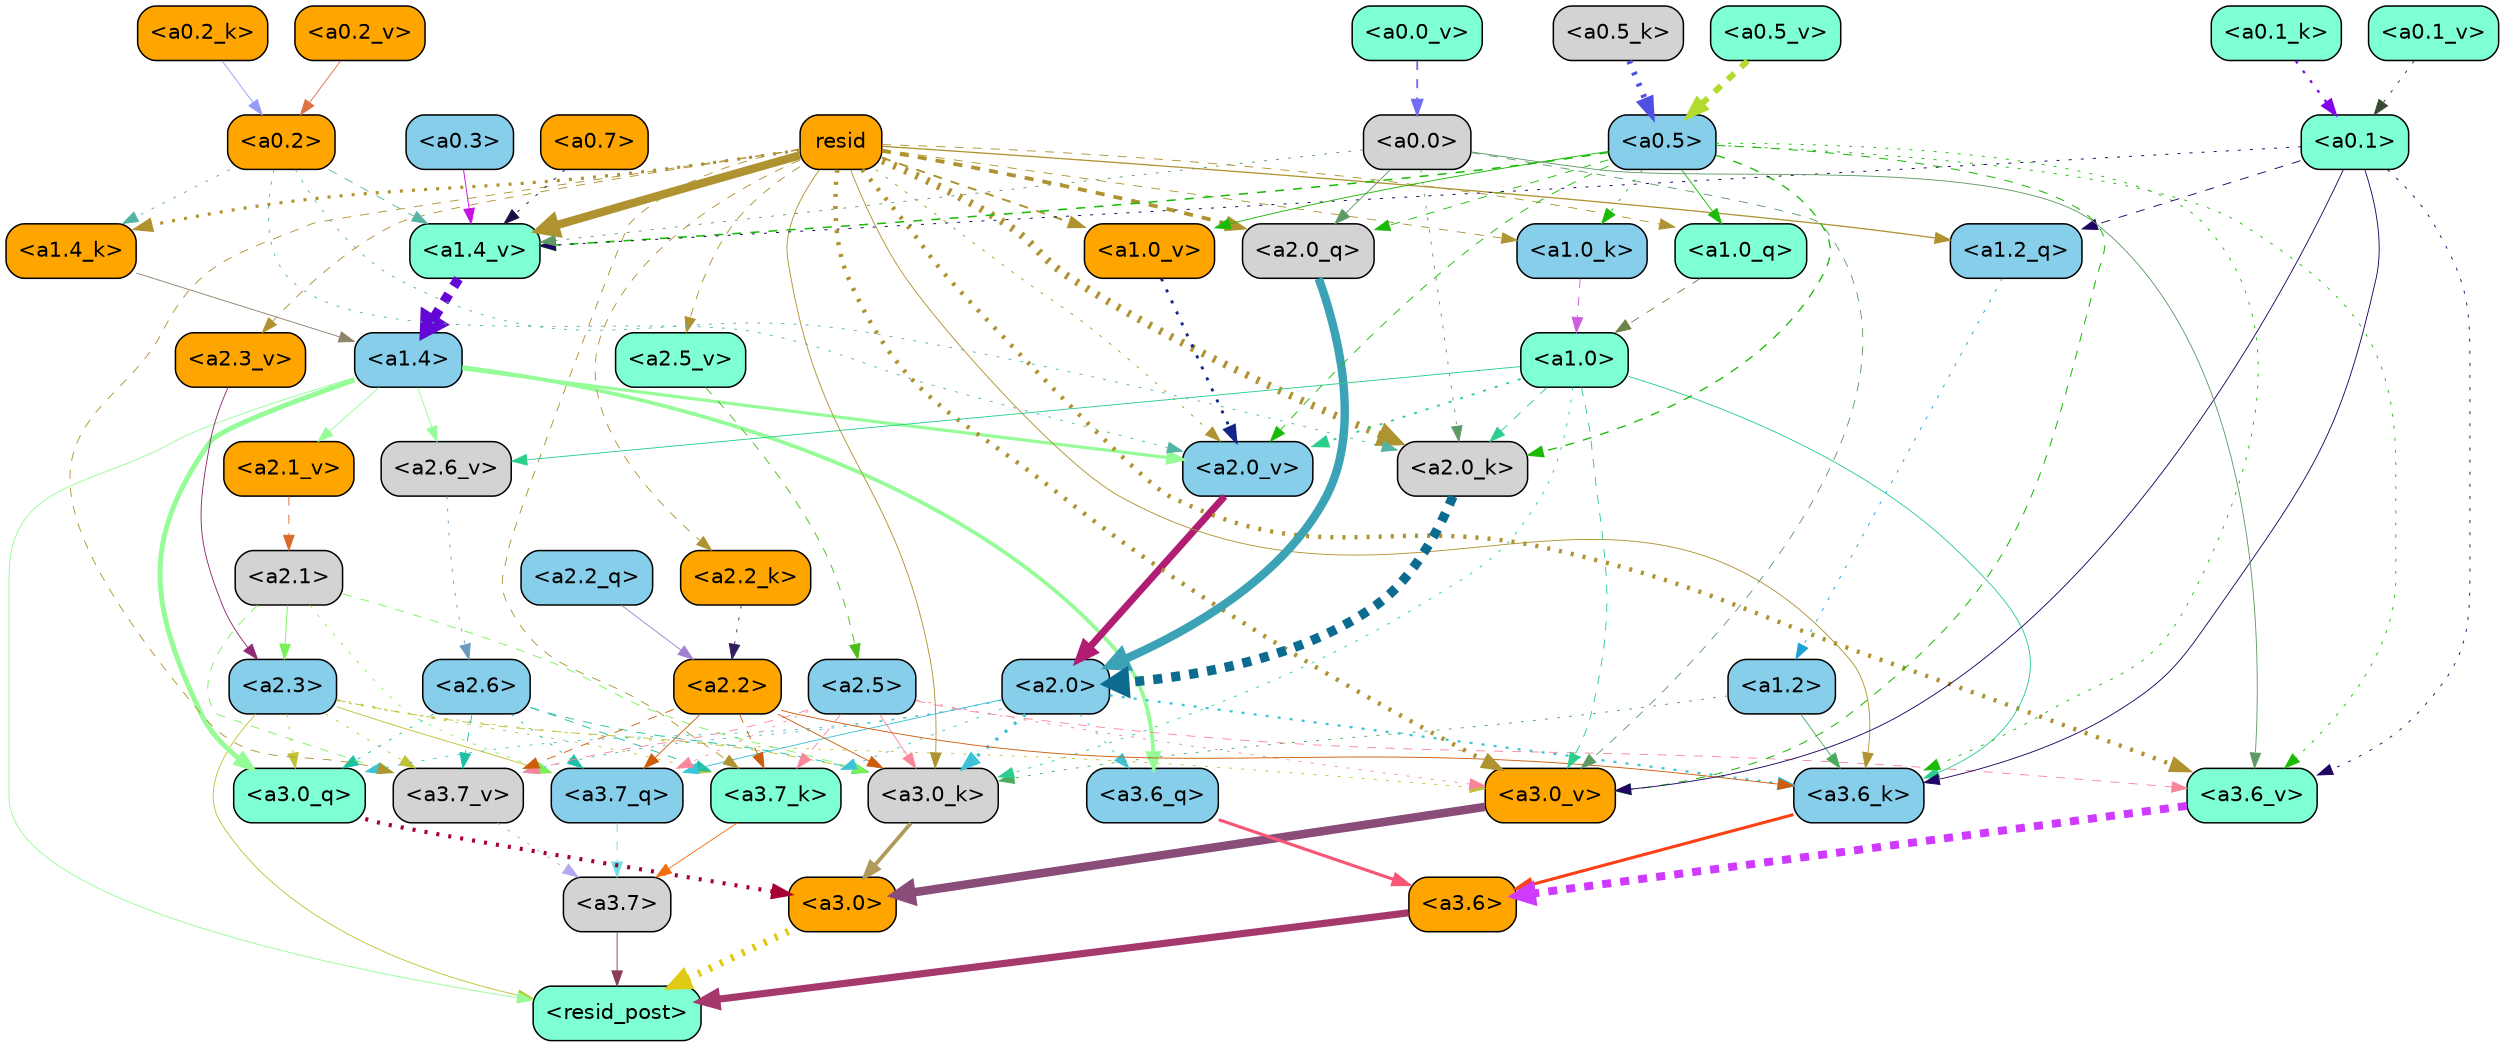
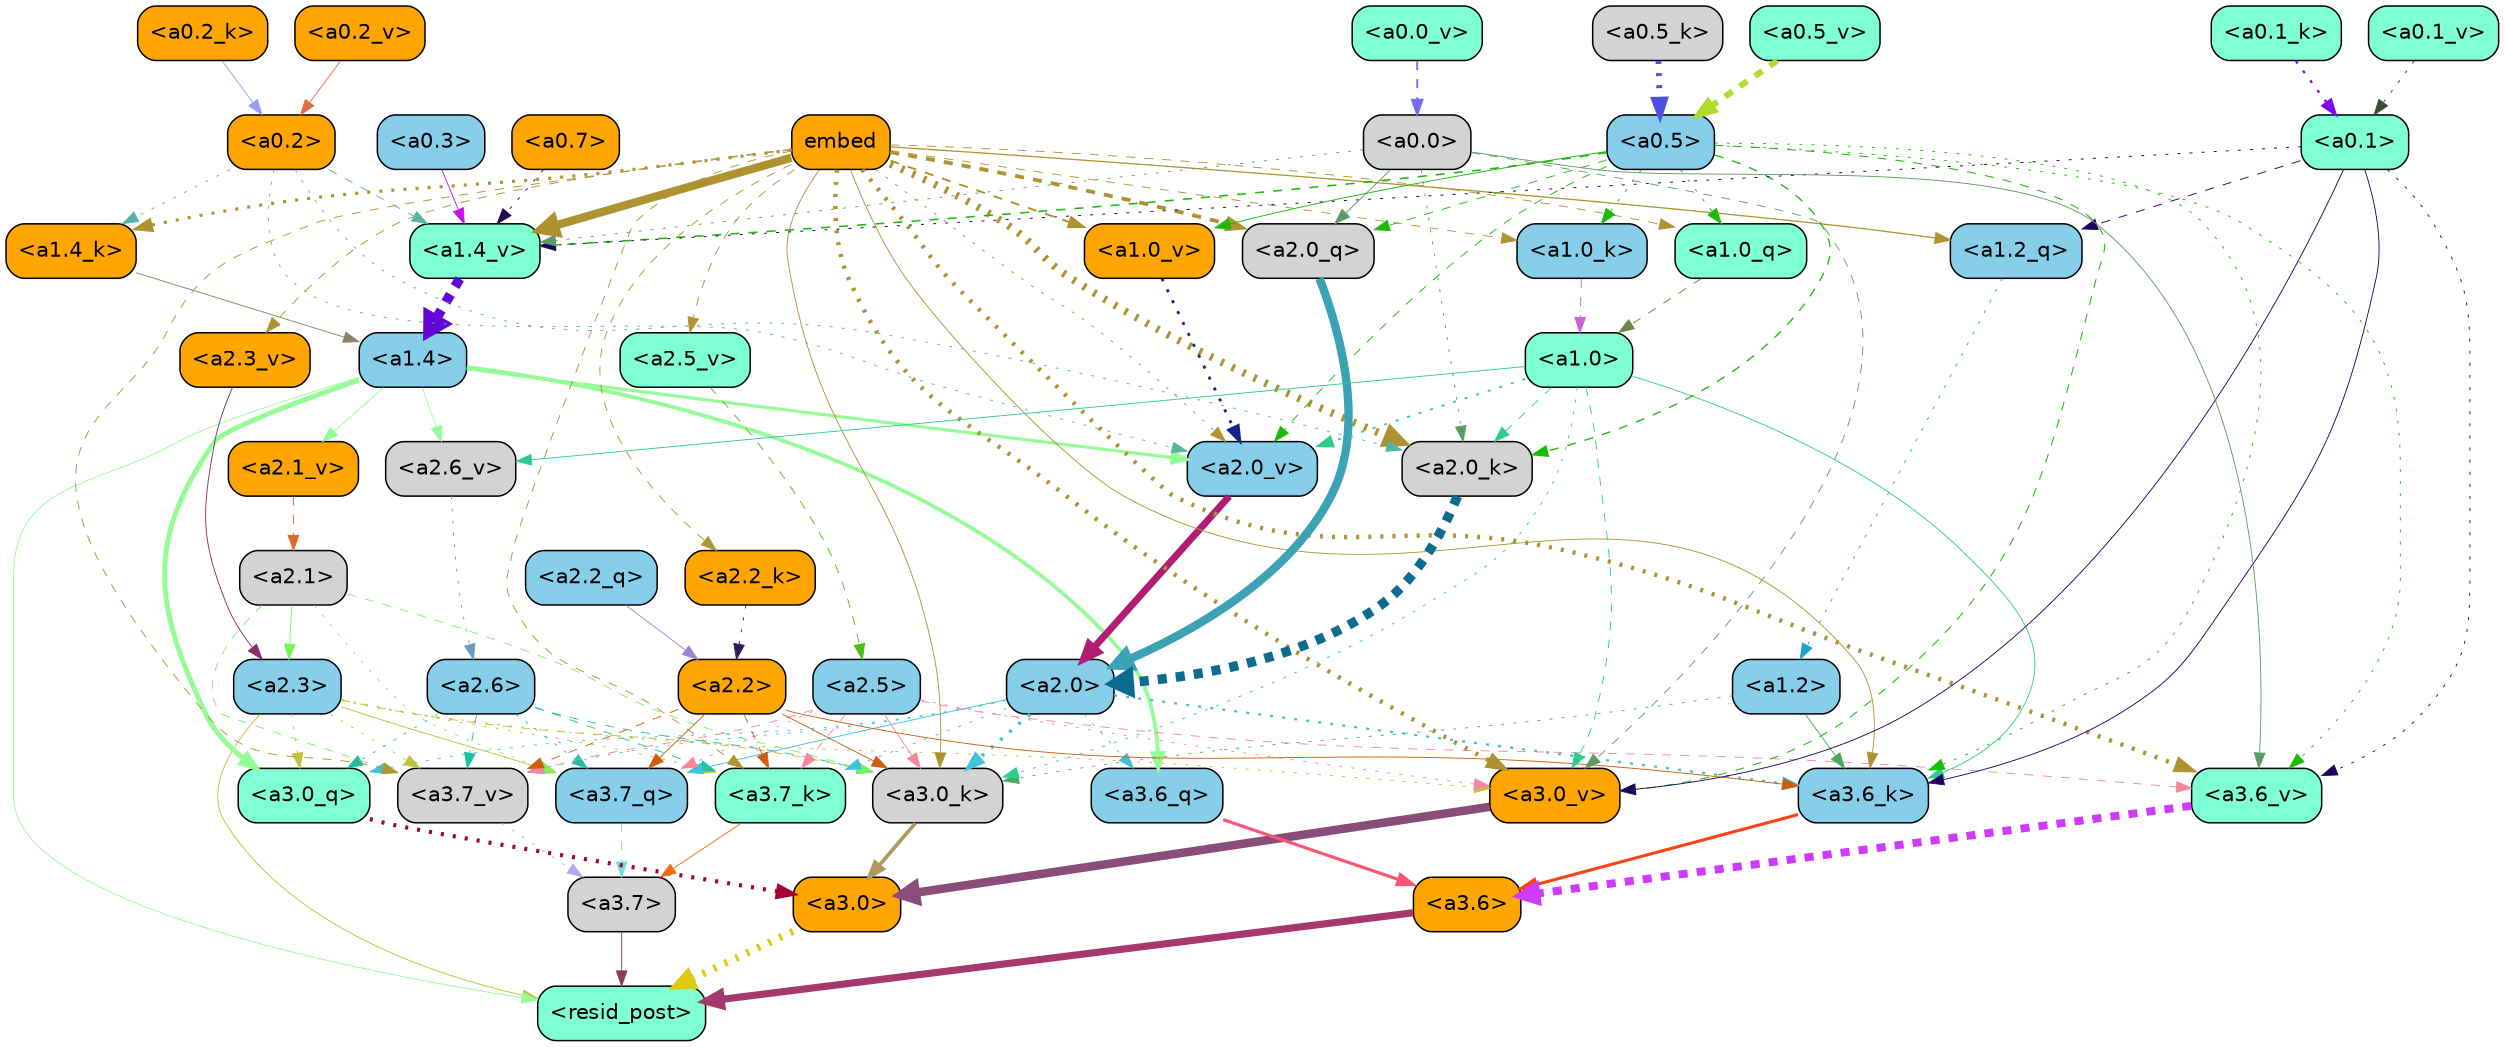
(841, 142) -> (841, 142)
(1697, 191) -> (1696, 191)
